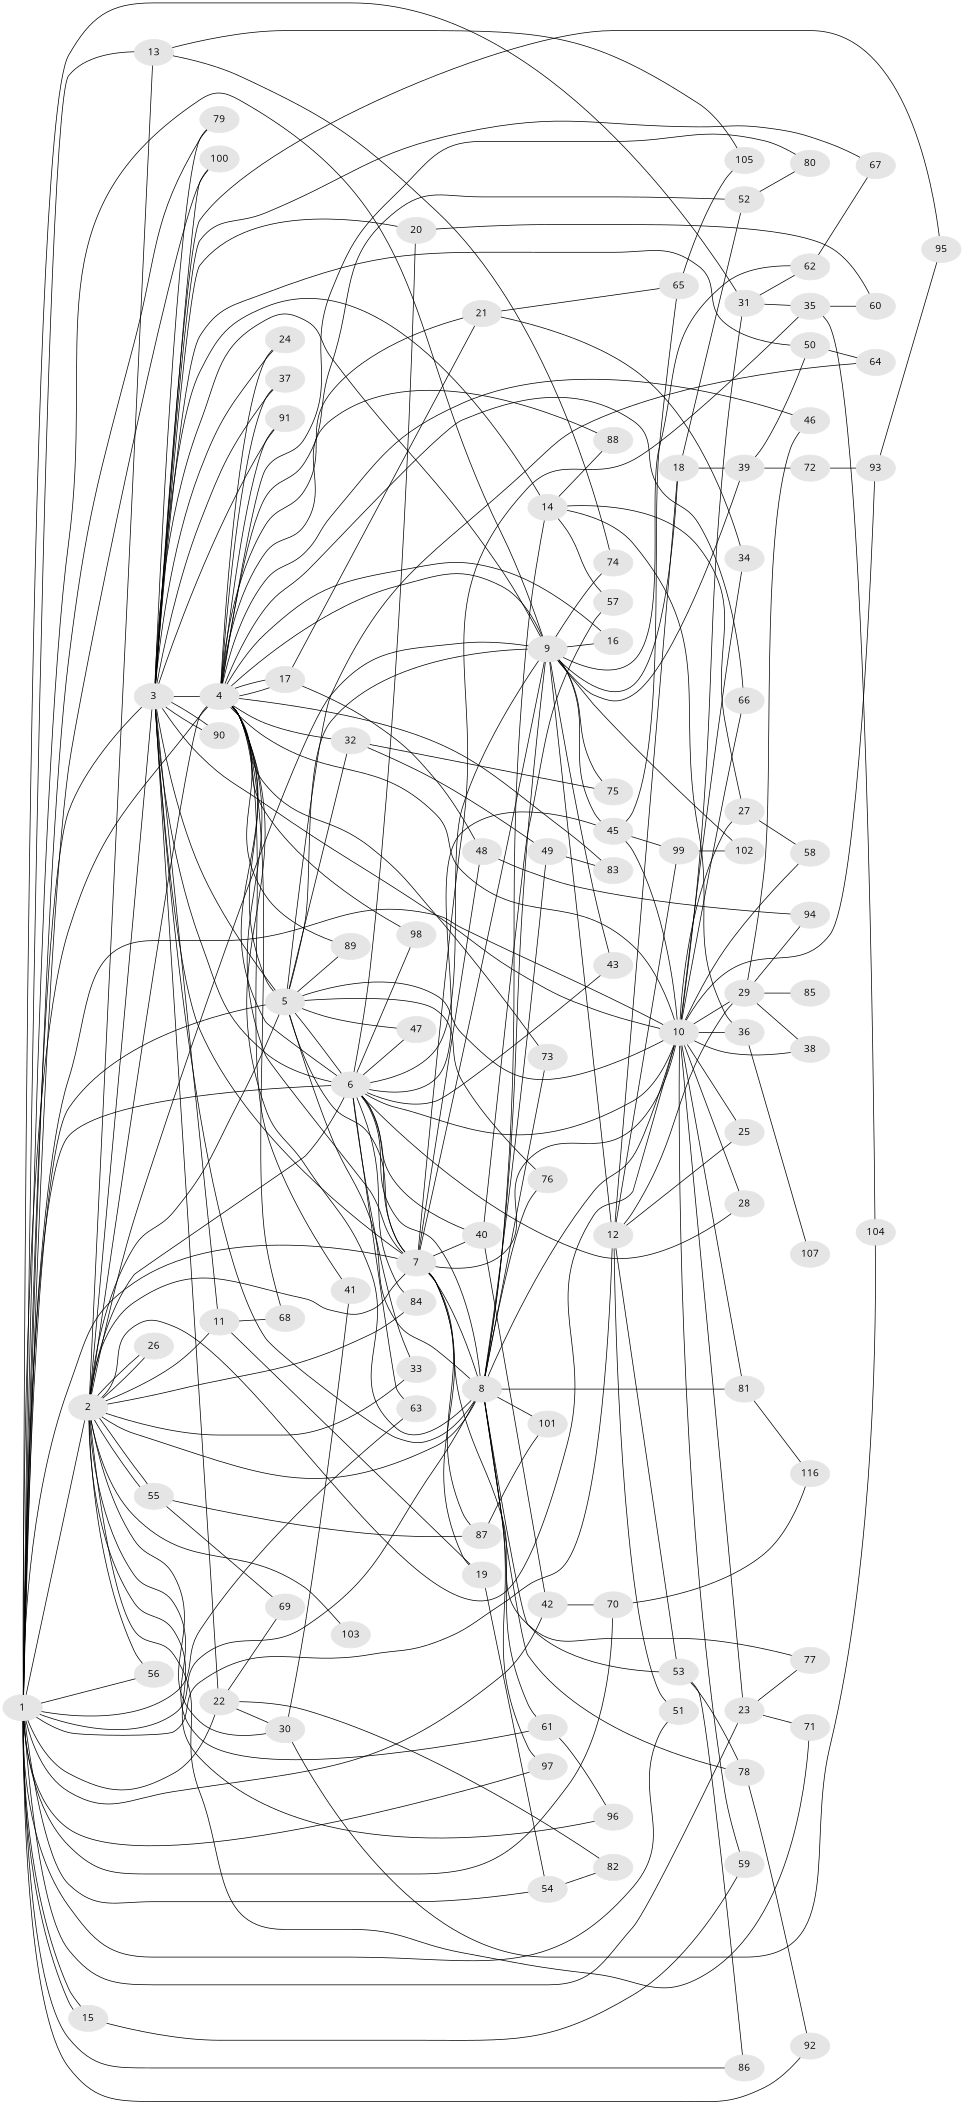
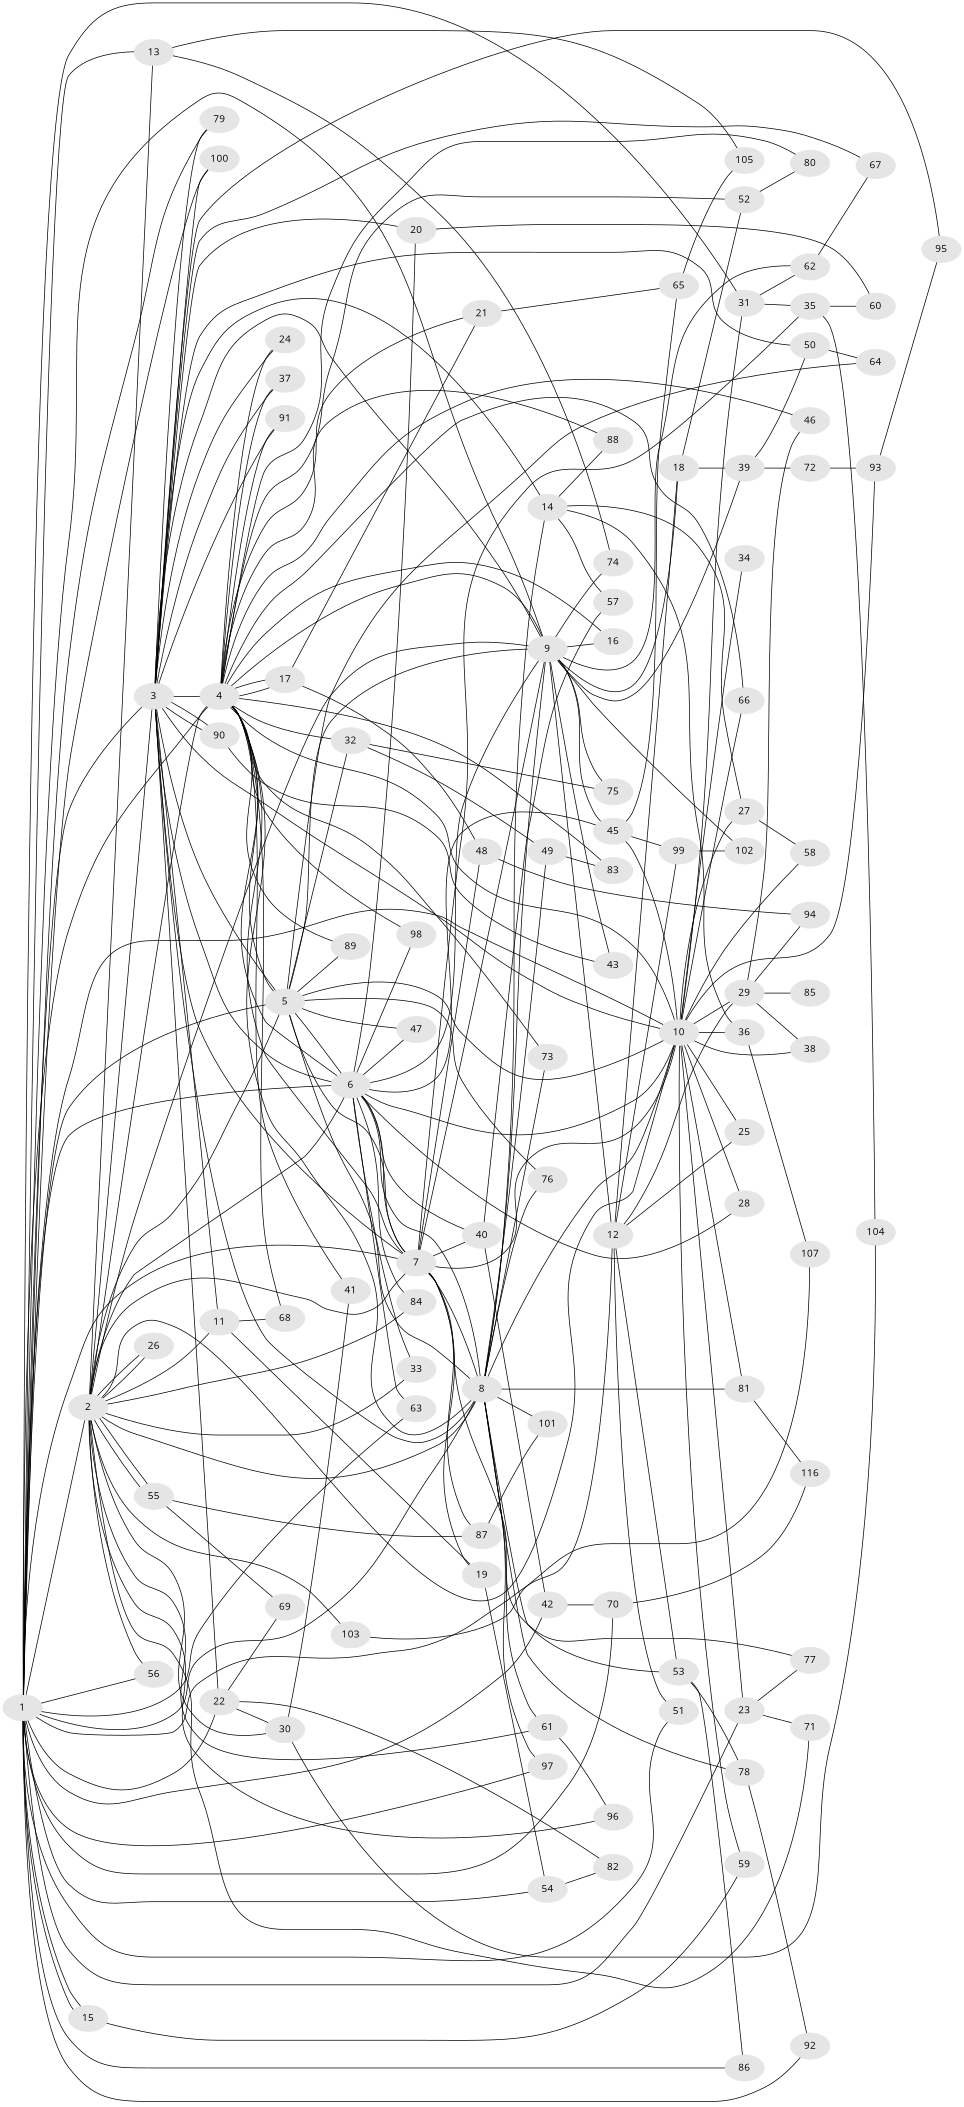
(658, 391) -> none
(486, 1067) -> (429, 830)
none -> (676, 1544)
